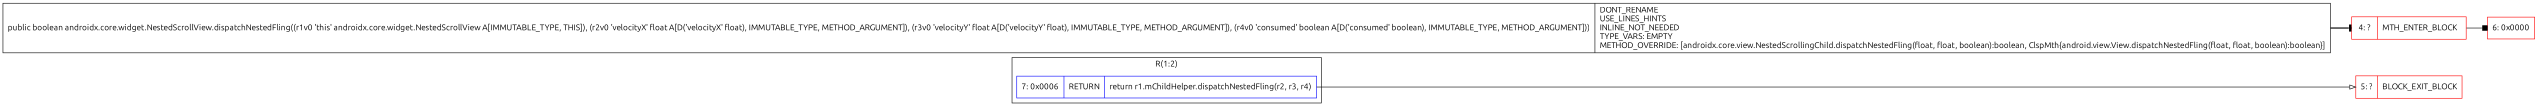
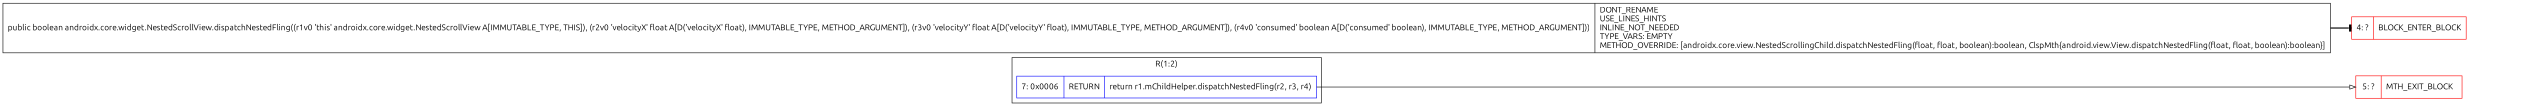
(2420, 28) -> (2420, 28)
(2511, 28) -> none
(2420, 87) -> (2420, 87)
